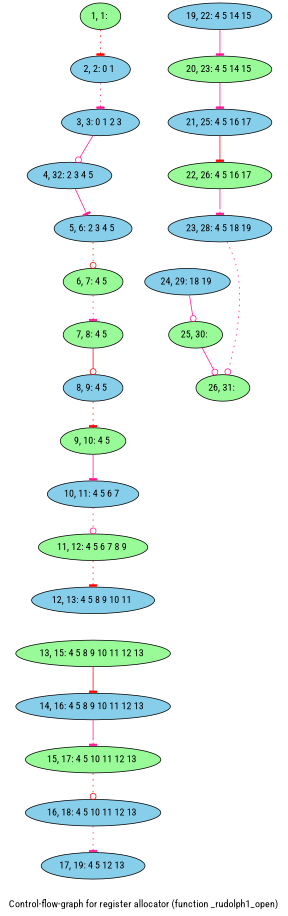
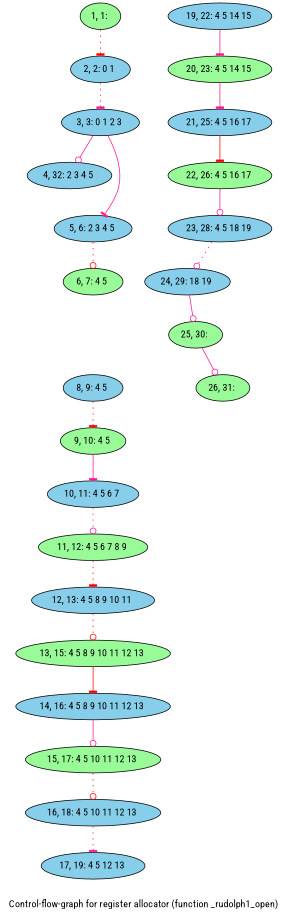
(220, 199) -> (220, 199)
(80, 200) -> (120, 175)
(239, 305) -> (205, 253)
(93, 335) -> none
none -> (93, 624)
(93, 730) -> (93, 730)
